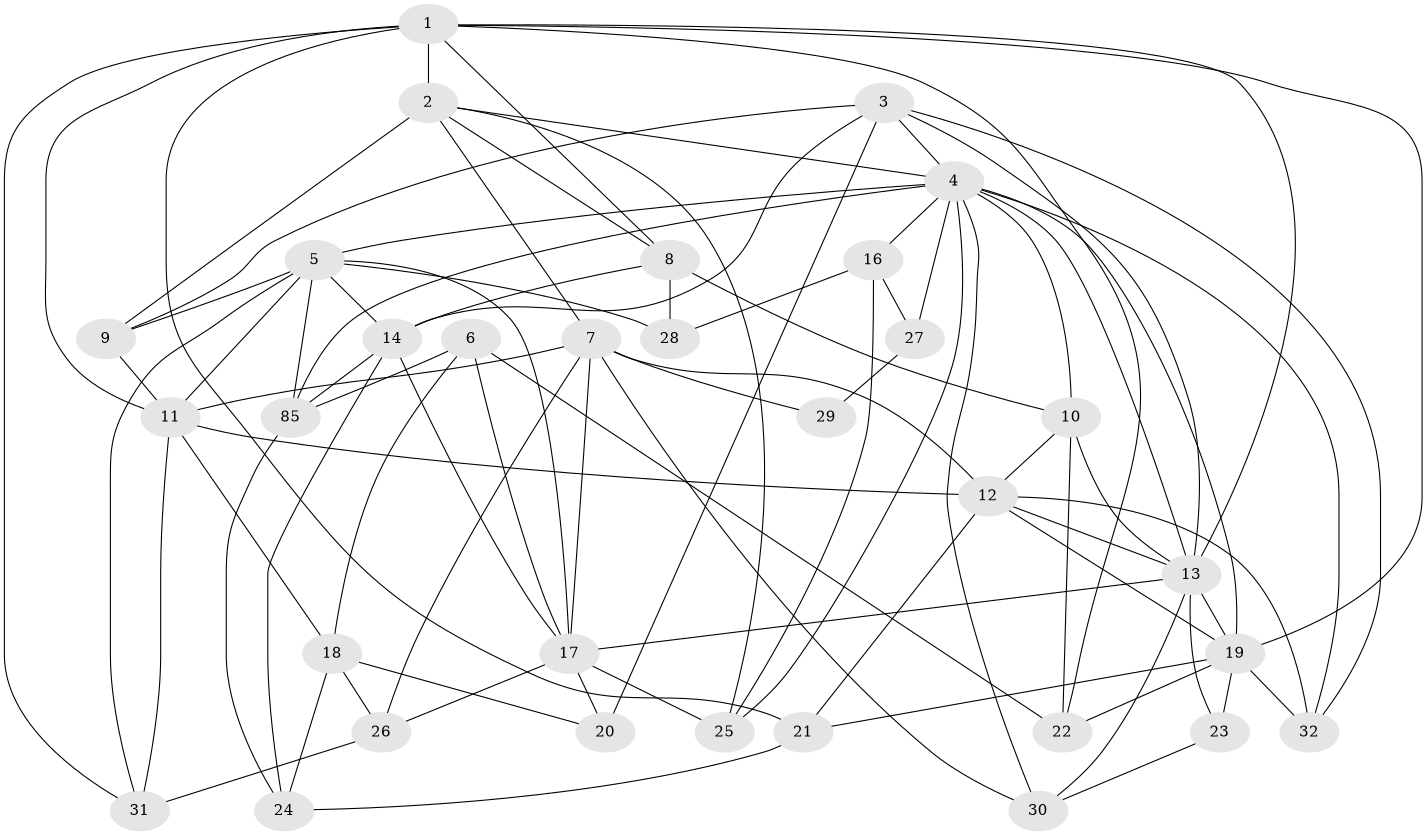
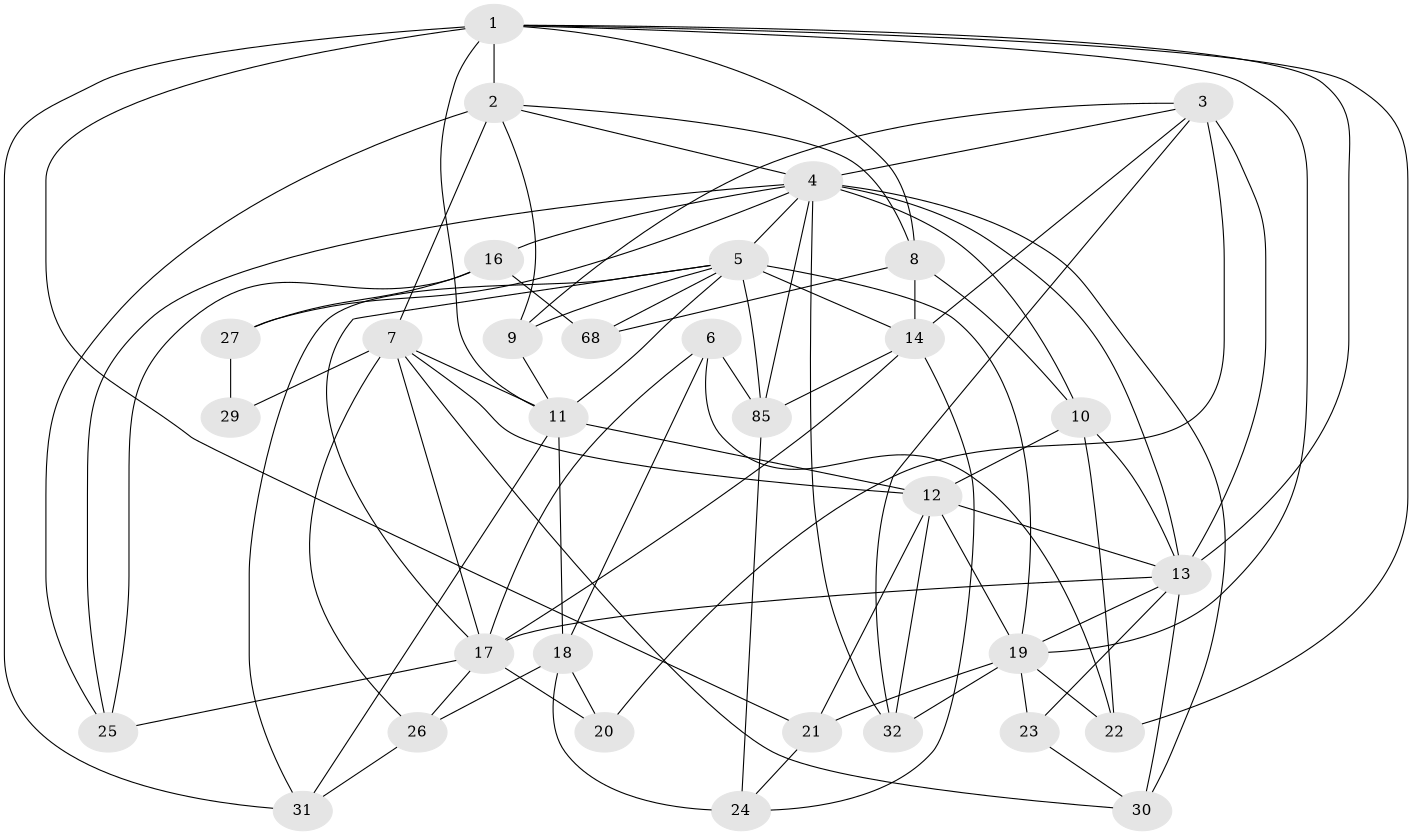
(670, 339) -> (591, 339)
(1167, 373) -> (997, 374)
